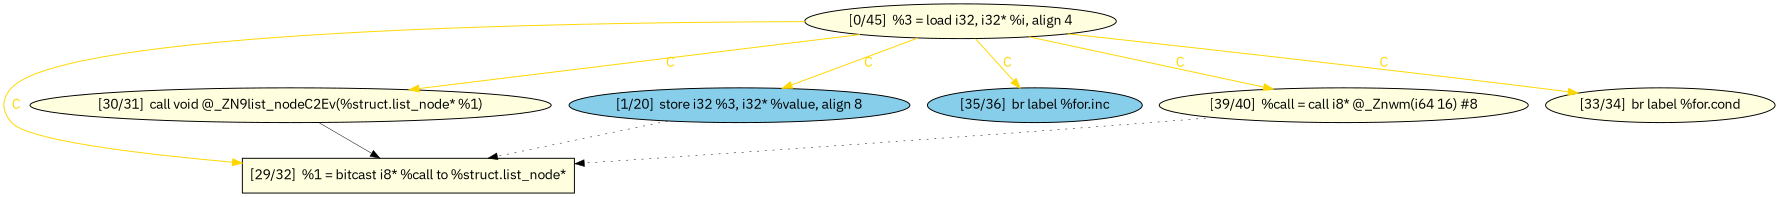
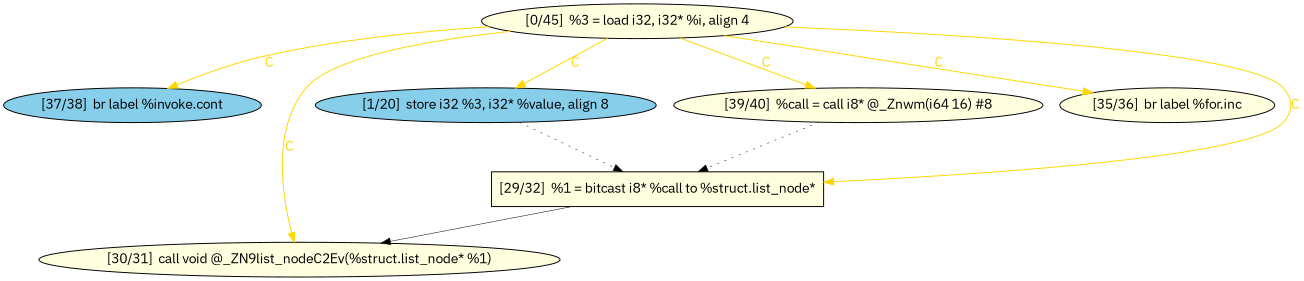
none -> (132, 105)
(1035, 105) -> (1167, 105)
(1660, 105) -> none
(345, 138) -> (481, 224)
